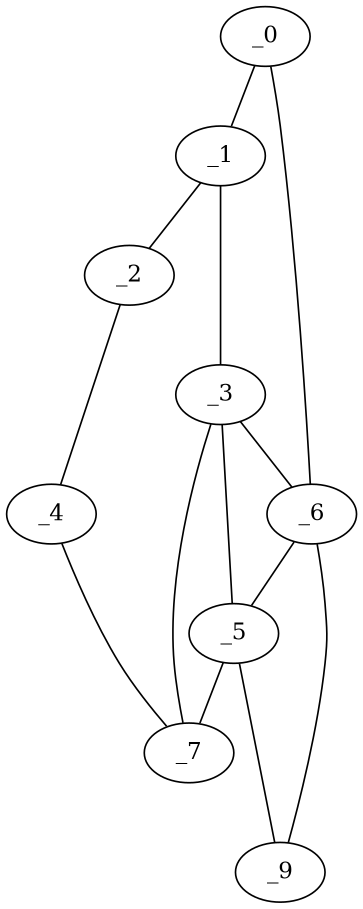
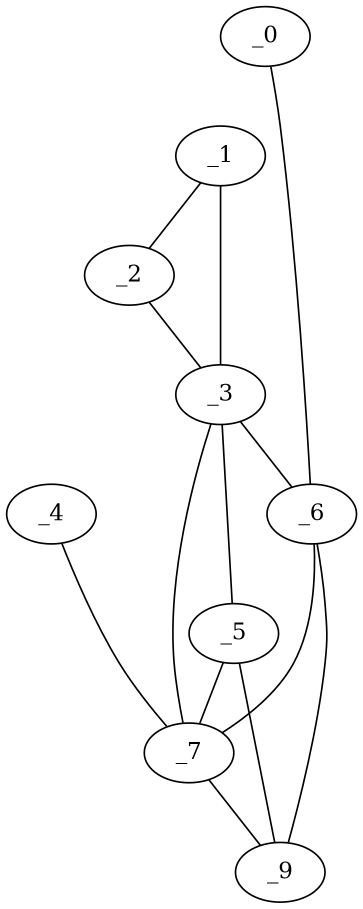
(243, 96) -> none
(90, 395) -> (175, 335)
(273, 574) -> (298, 653)
none -> (235, 813)
